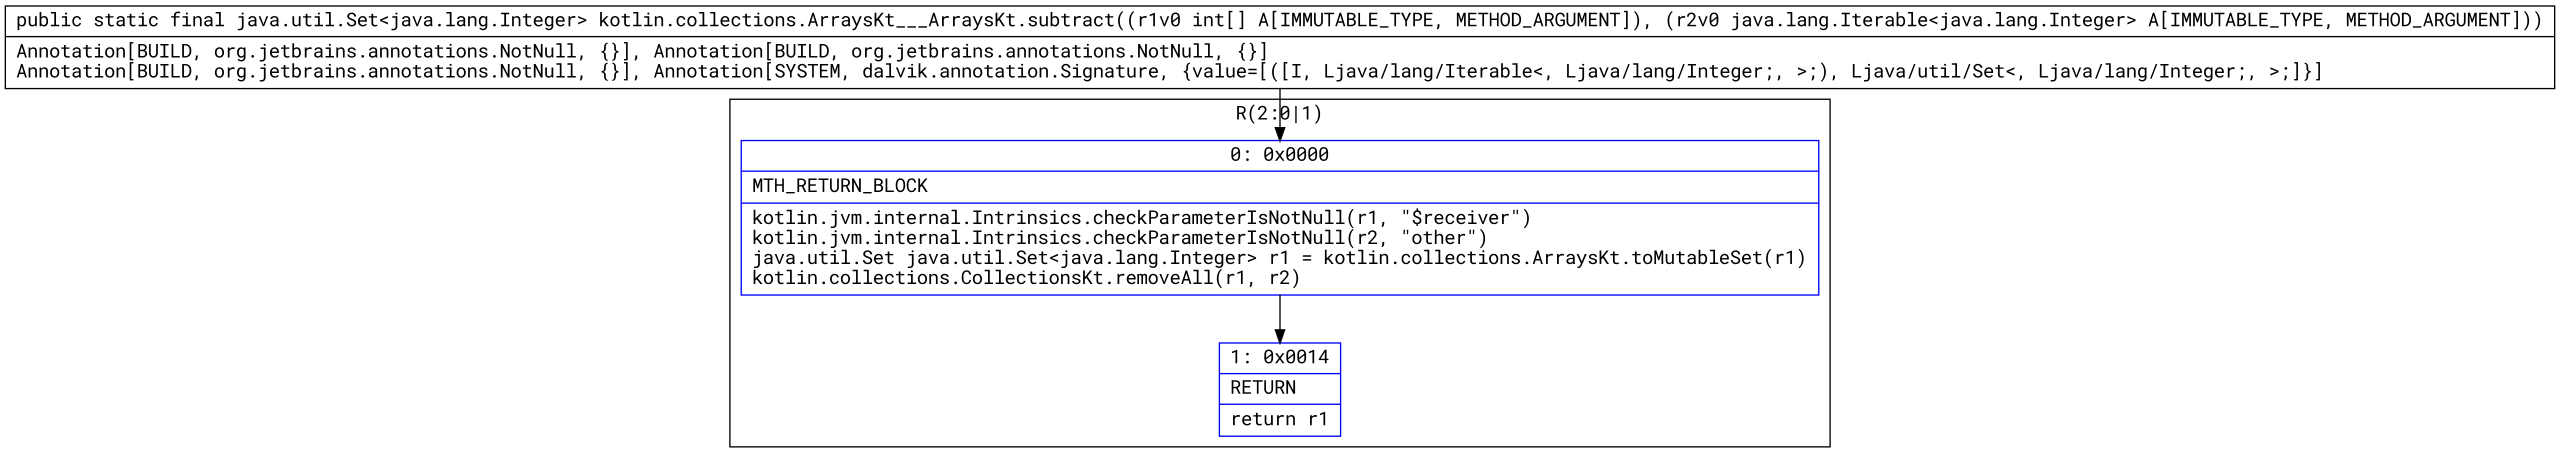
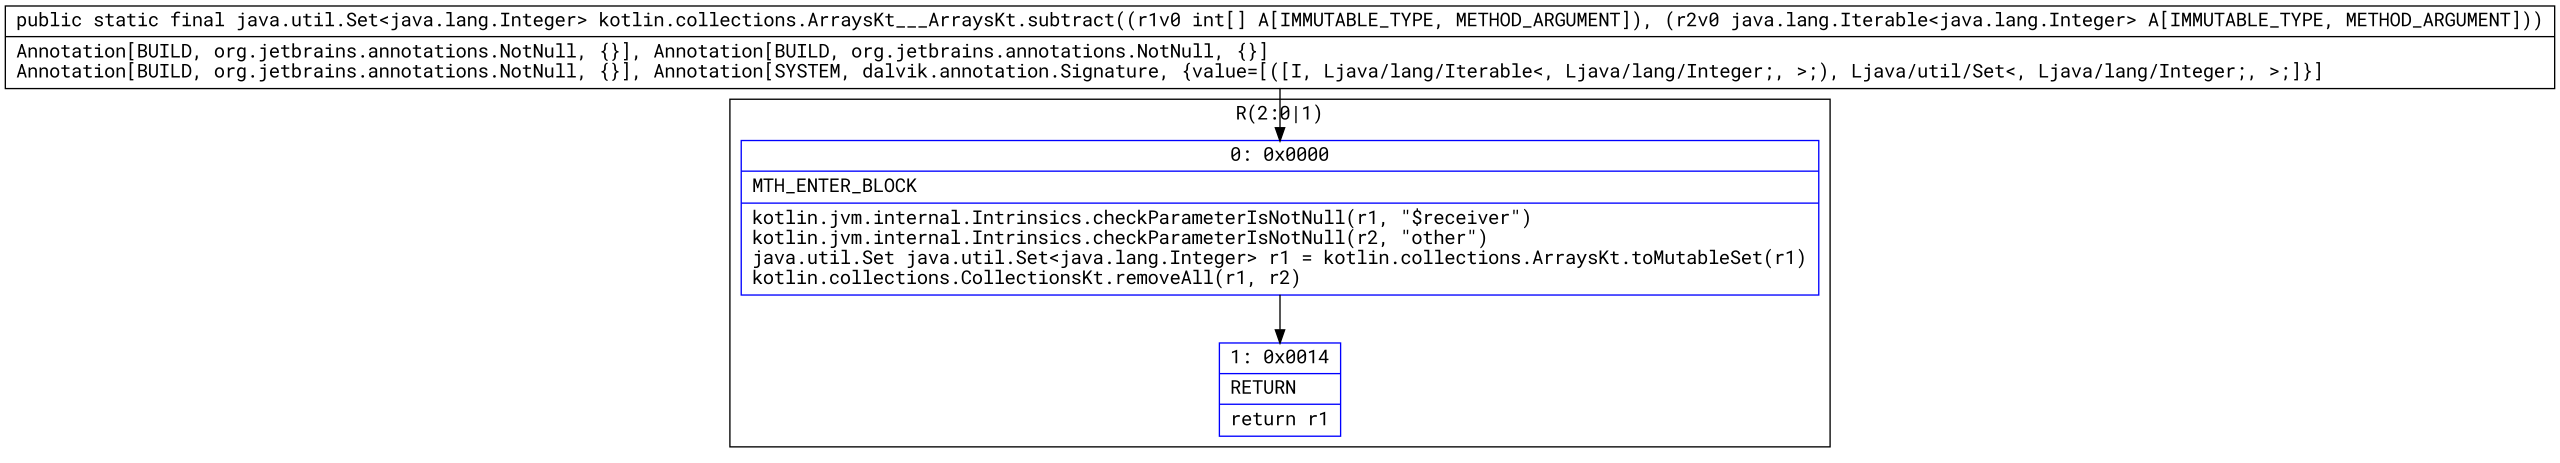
(840, 186) -> (834, 186)
